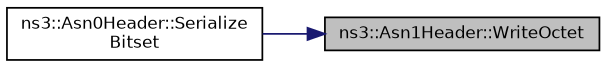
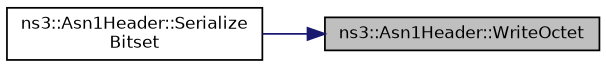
(135, 34) -> (135, 34)
